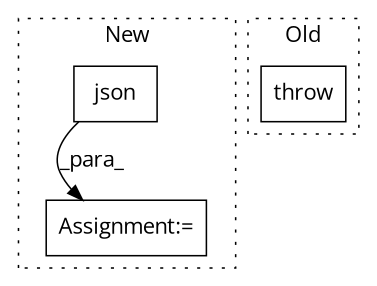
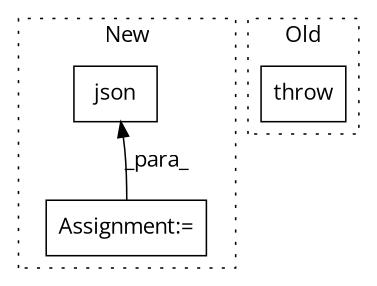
(58, 154) -> (126, 169)
